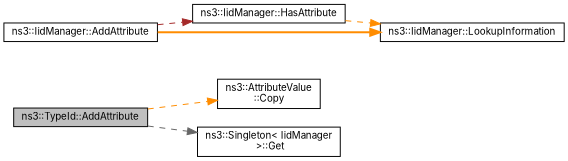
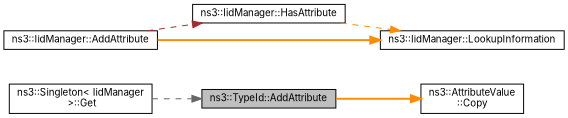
(178, 105) -> (373, 99)
(168, 129) -> (172, 99)
